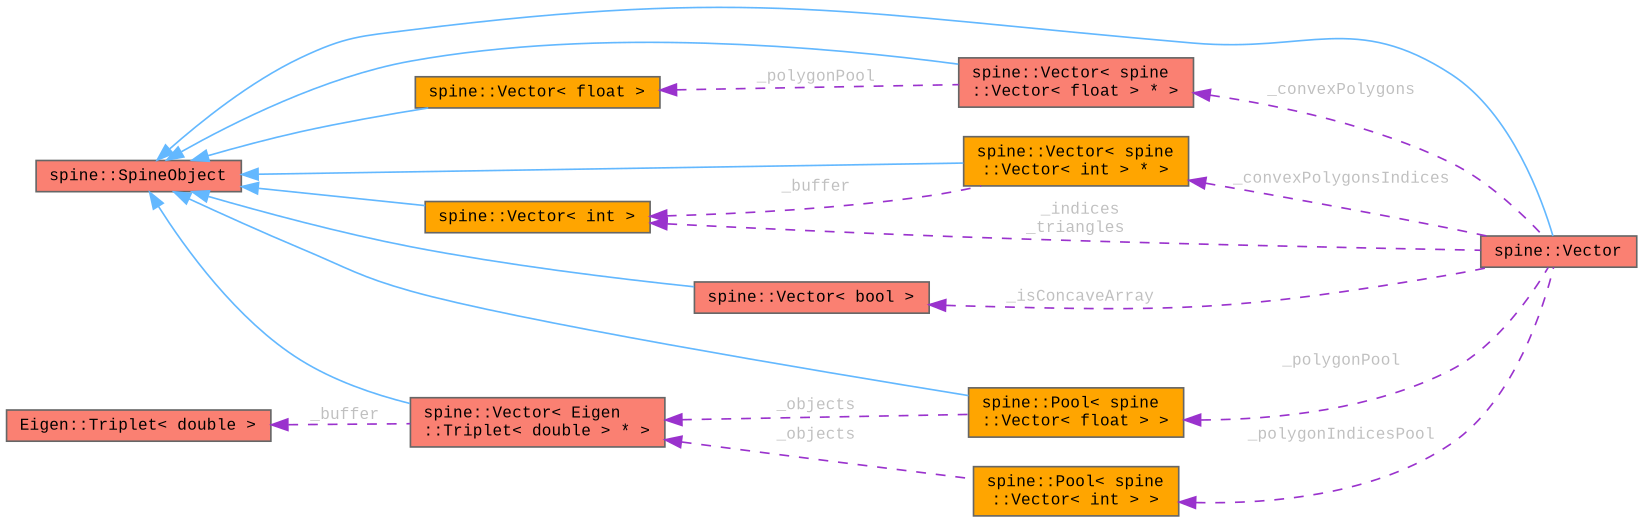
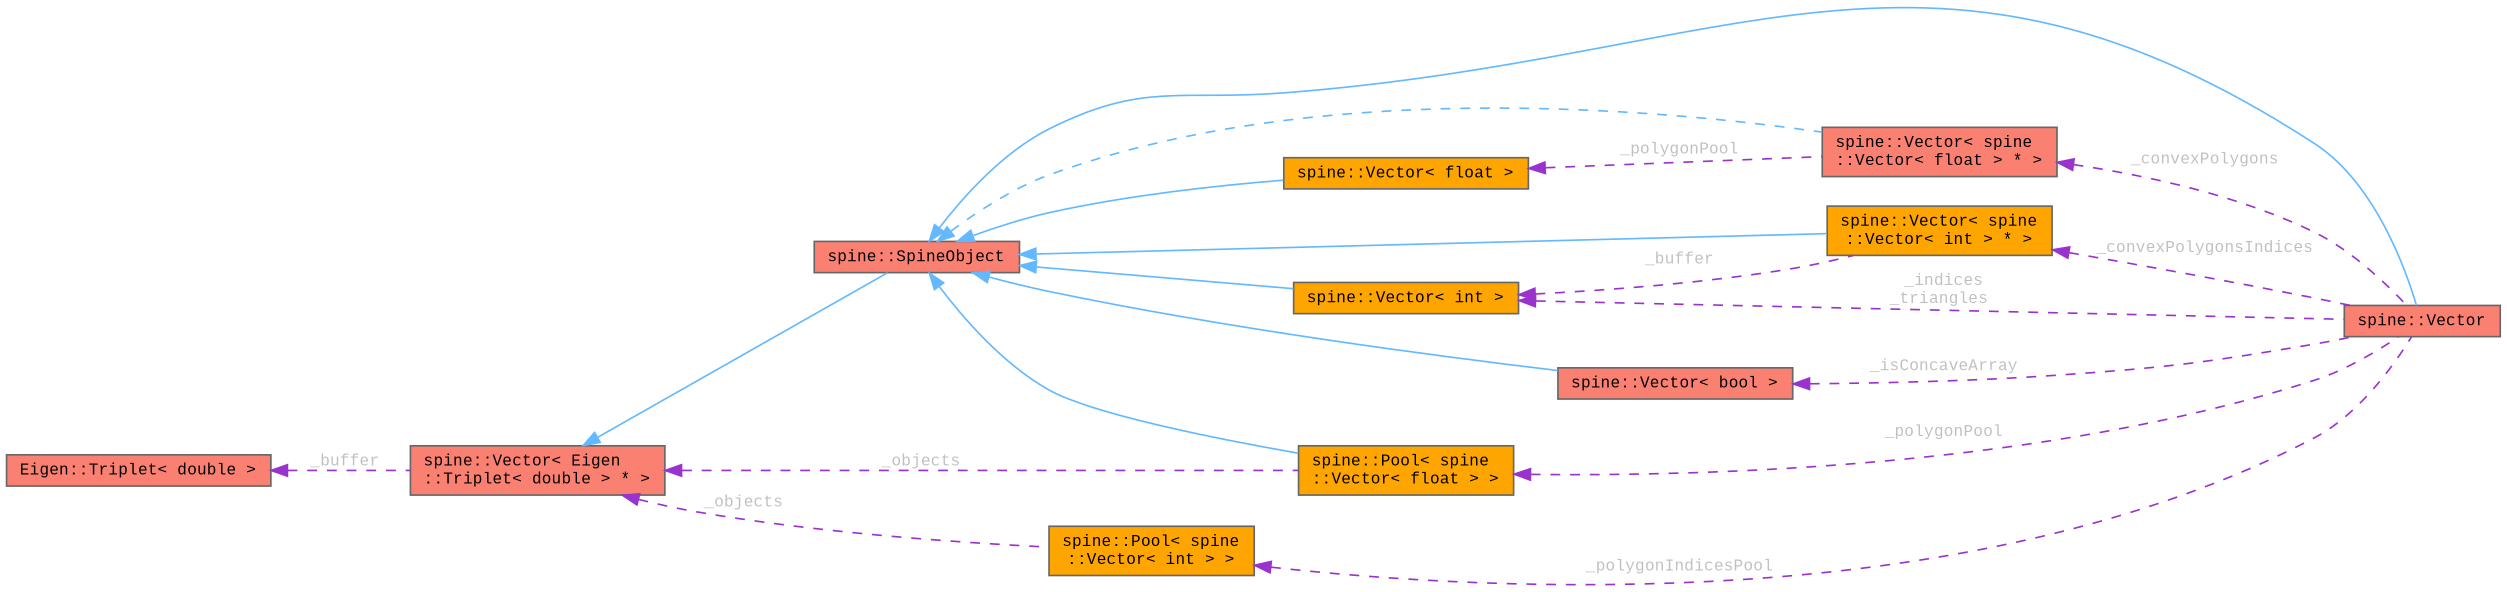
(561, 45) -> (1376, 112)
(263, 332) -> (743, 355)
